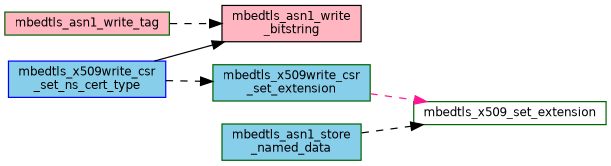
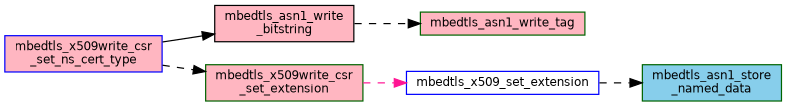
(190, 24) -> (381, 24)
(87, 79) -> (83, 54)
(292, 83) -> (284, 83)
(510, 113) -> (503, 83)
(386, 130) -> (615, 83)
